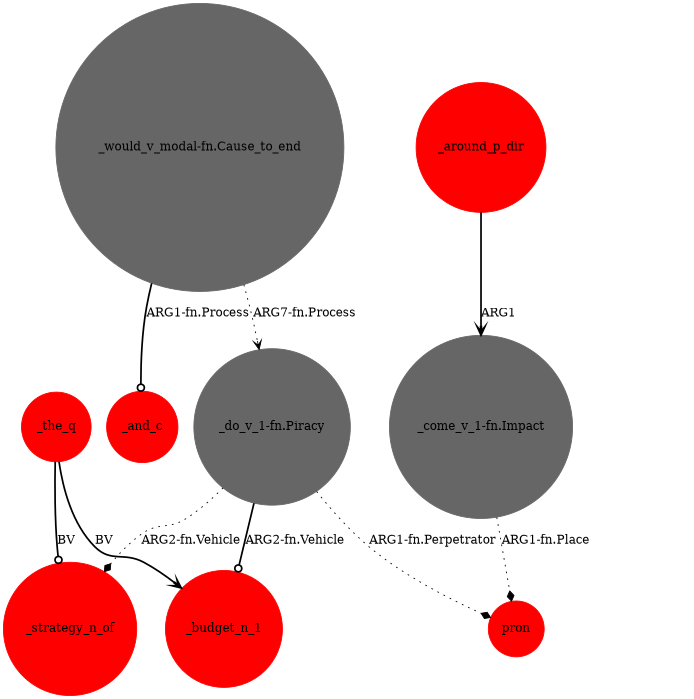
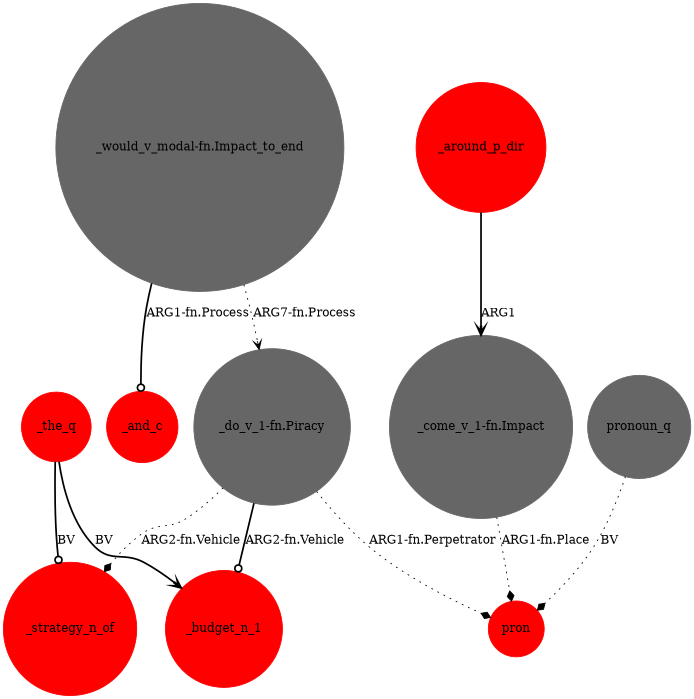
(200, 147) -> (200, 147)
none -> (639, 427)
